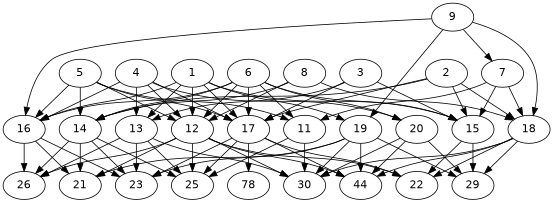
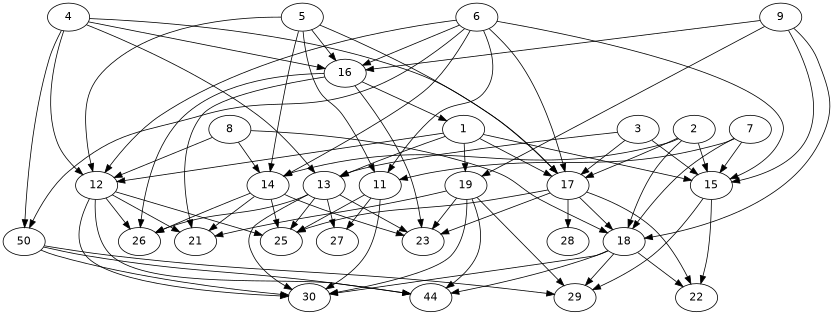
(475, 42) -> (812, 123)
(112, 101) -> (401, 100)
(417, 129) -> (24, 242)
(301, 156) -> (593, 211)
(301, 157) -> none
(249, 185) -> (568, 242)
none -> (337, 242)
